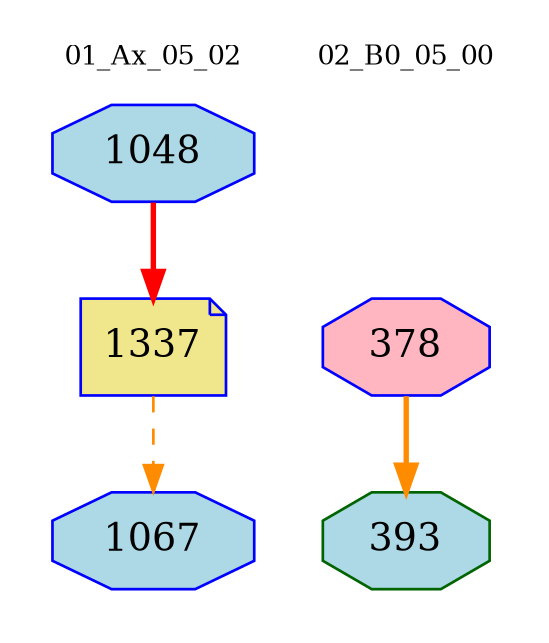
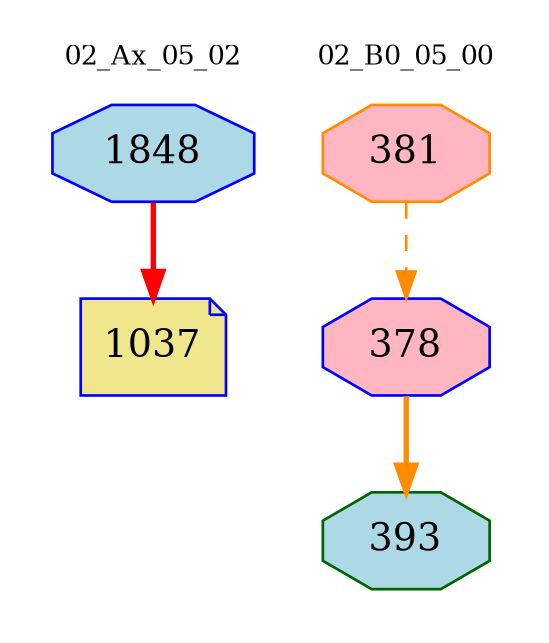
(153, 58) -> (153, 58)
(153, 153) -> (153, 153)
none -> (406, 153)
(153, 347) -> (153, 347)
(153, 541) -> none
